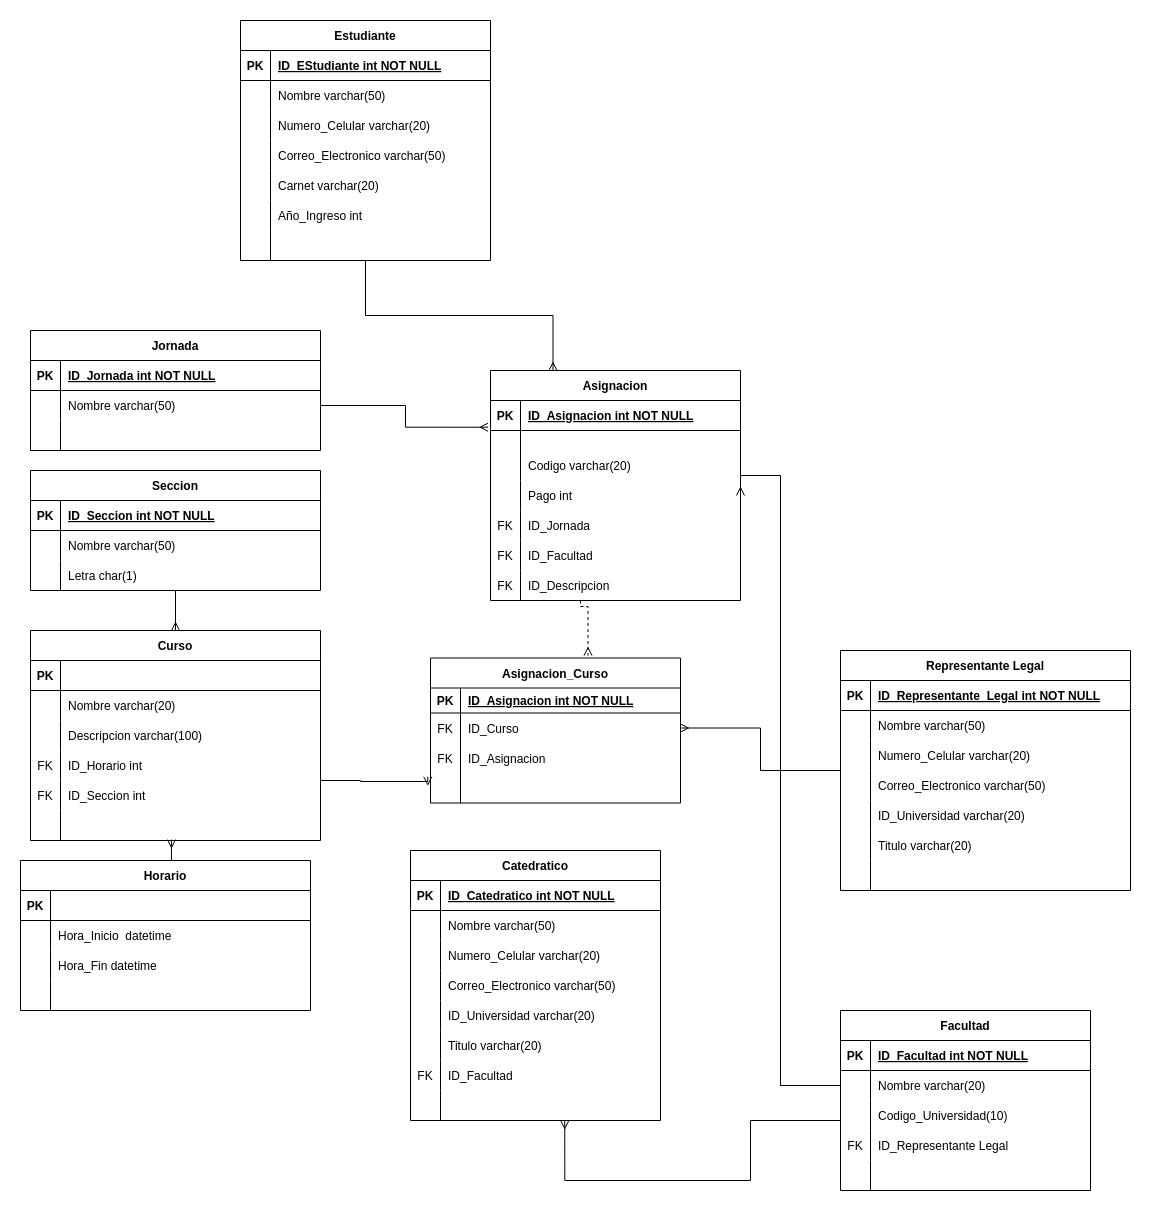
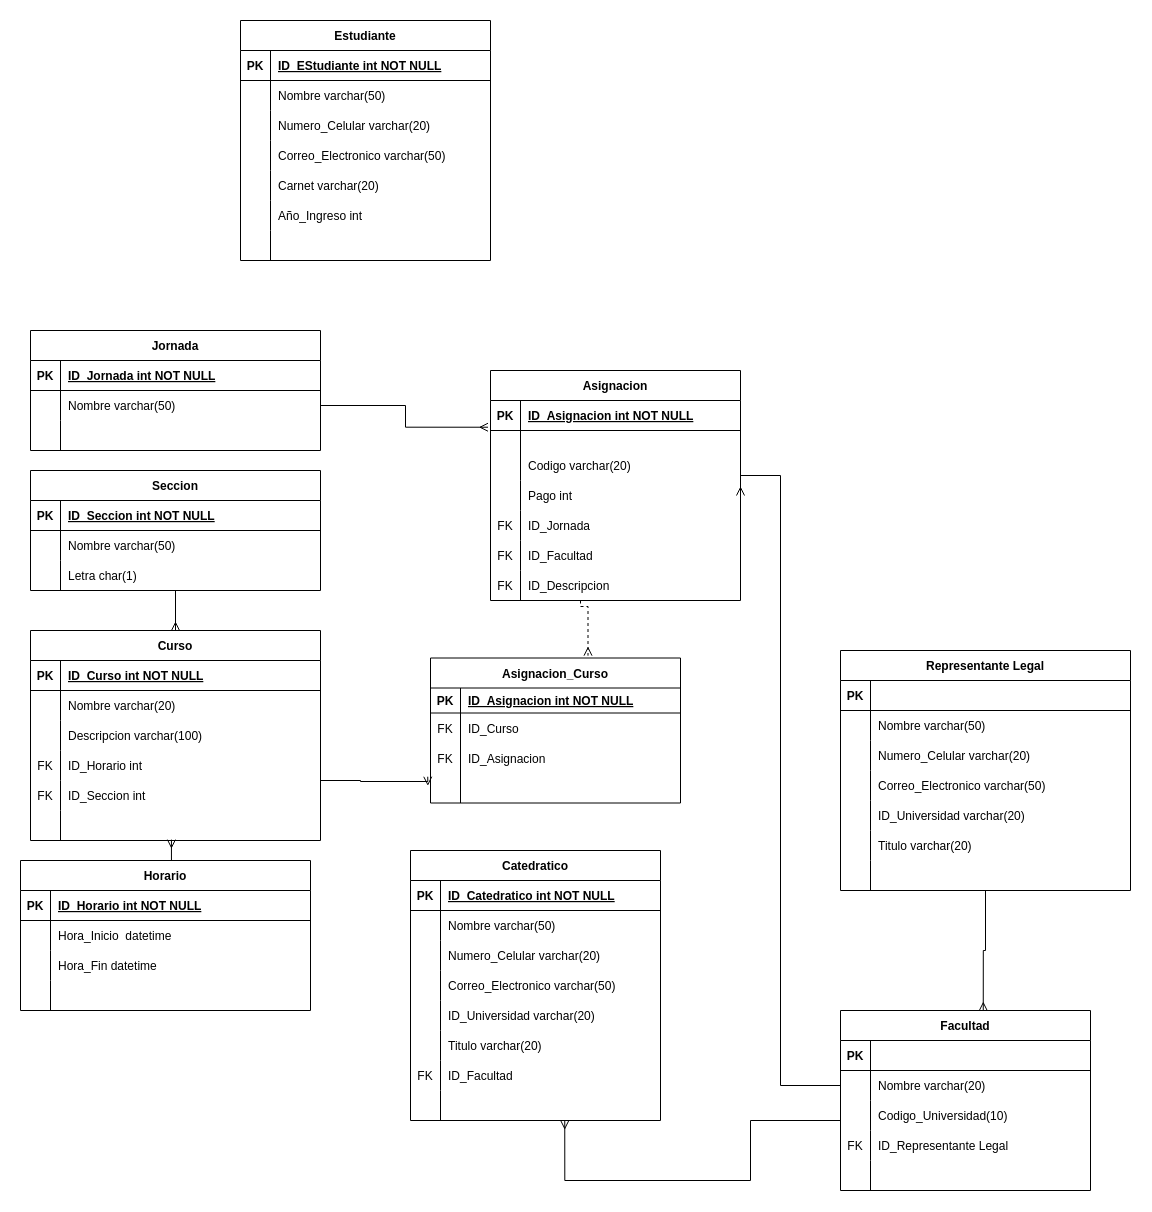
(460, 316) -> none
none -> (191, 676)
(1001, 696) -> none
(761, 749) -> (984, 951)
none -> (181, 906)
(981, 1056) -> none
